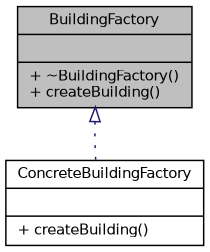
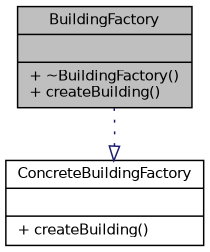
(95, 141) -> (115, 127)
